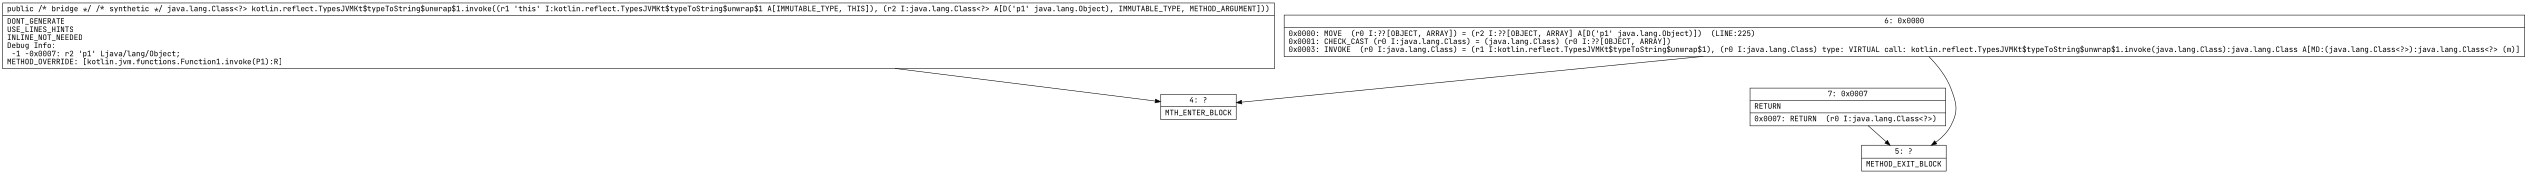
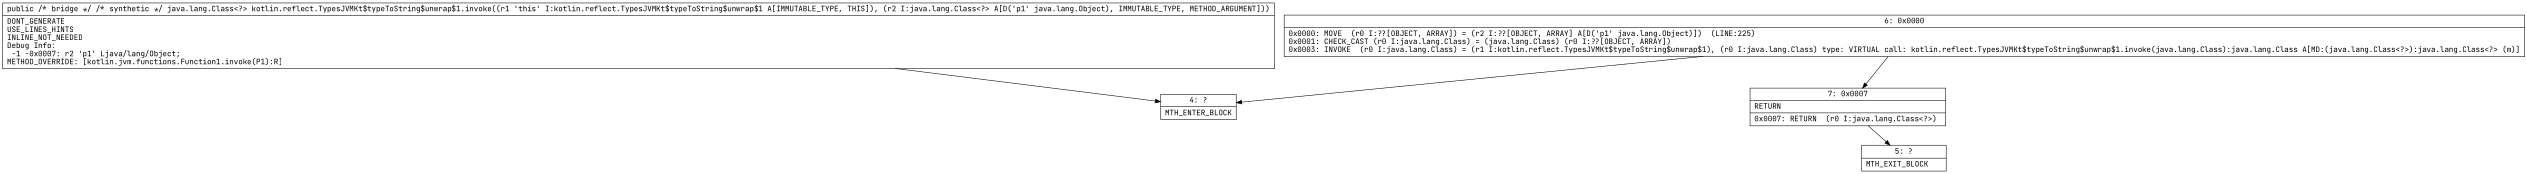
(1955, 99) -> (1877, 70)
(1904, 164) -> (1897, 164)
